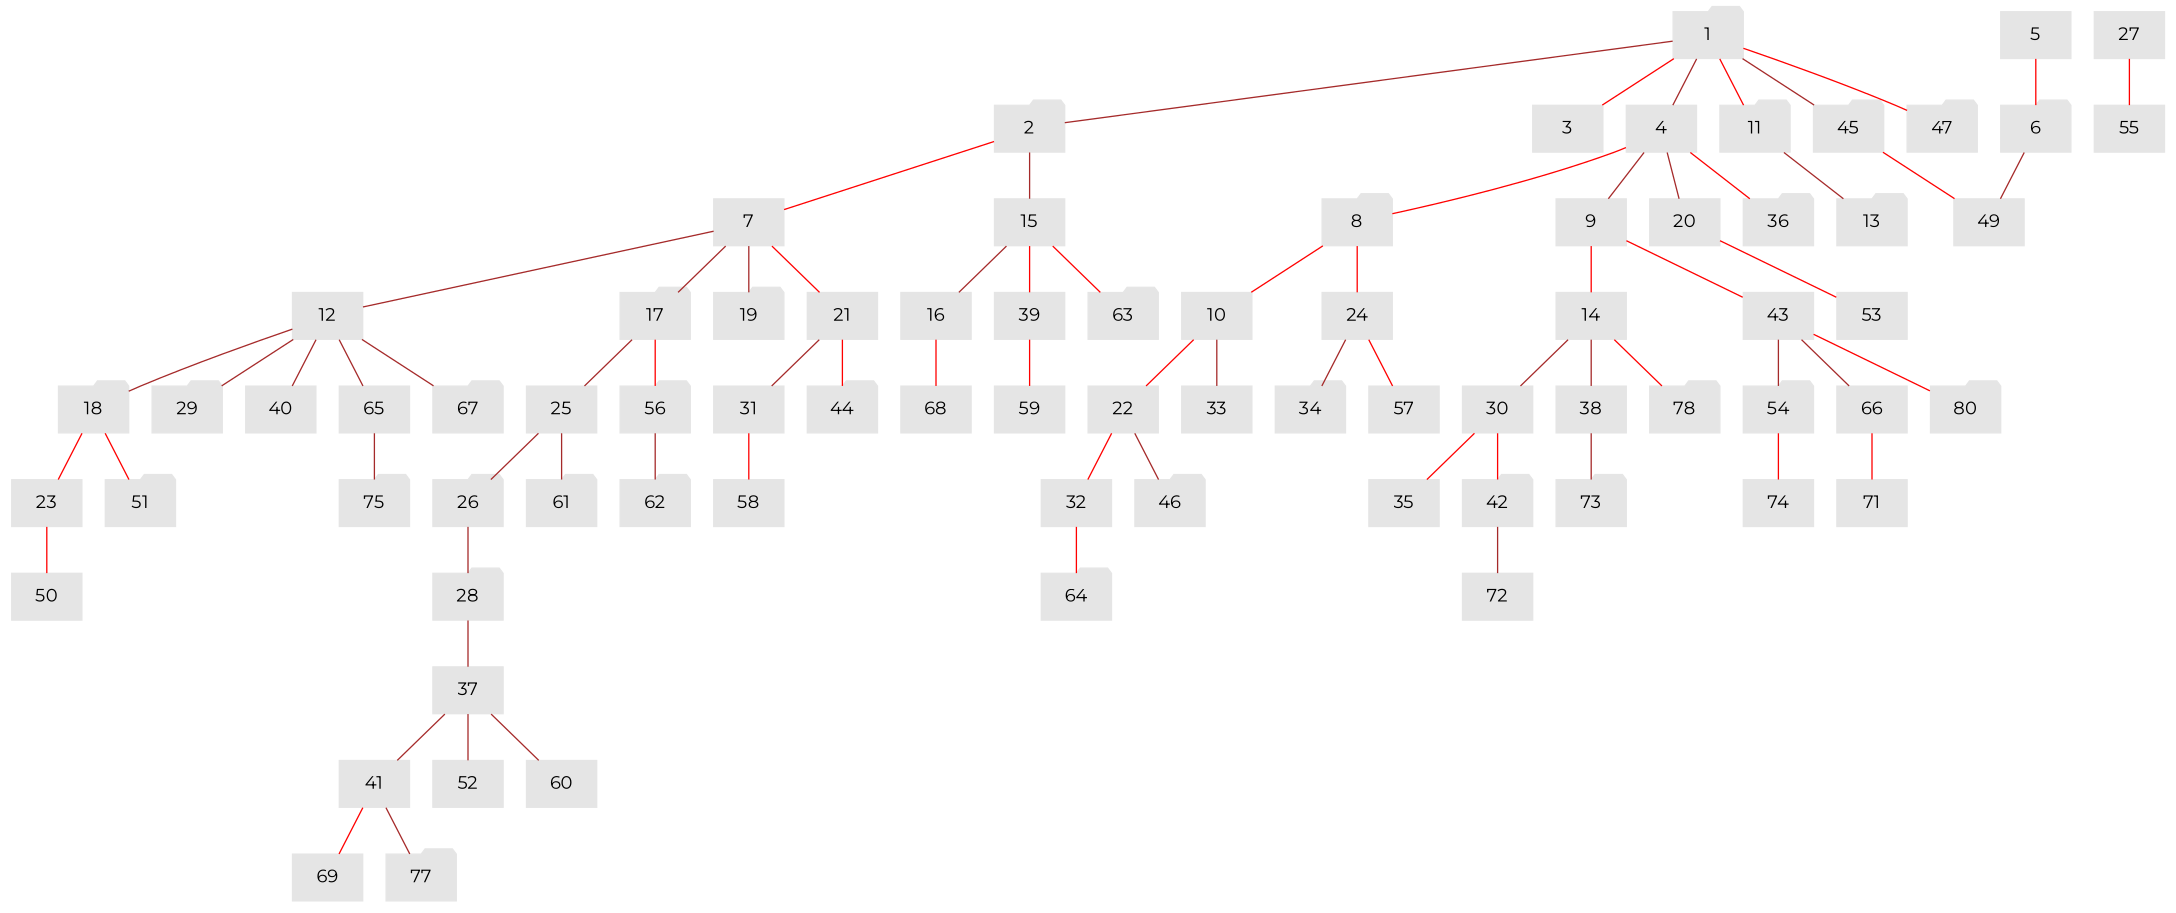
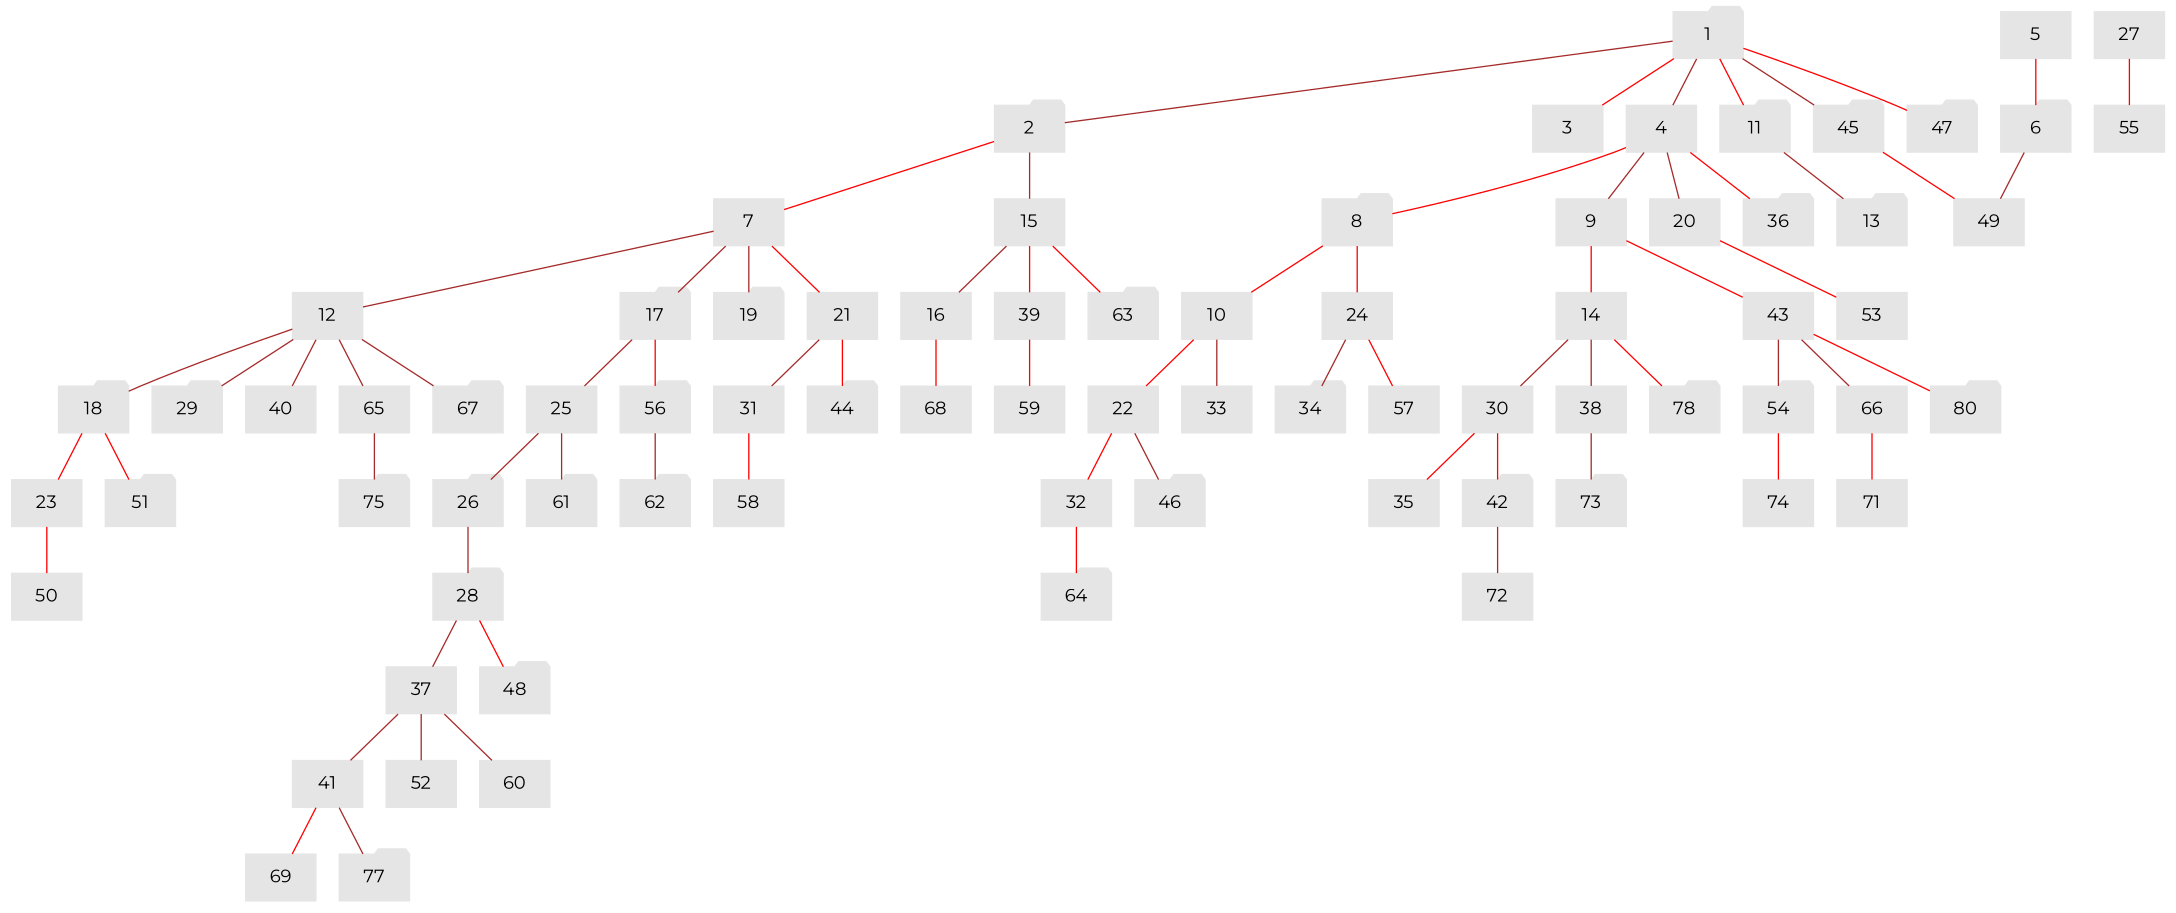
none -> (515, 690)
